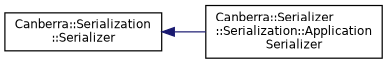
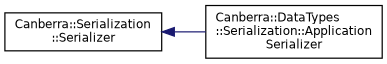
(294, 32) -> (294, 32)
